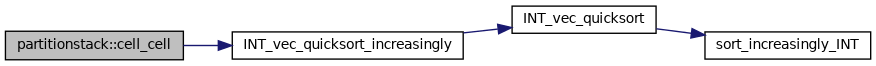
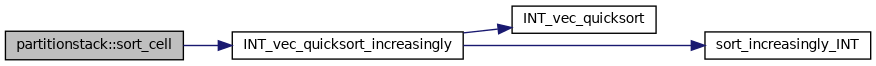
(674, 31) -> (577, 46)
(94, 46) -> (94, 46)
